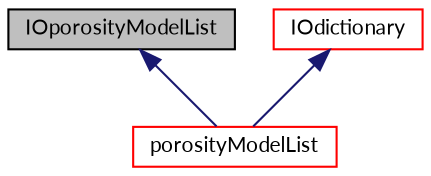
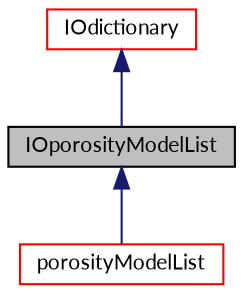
(284, 96) -> (122, 99)
